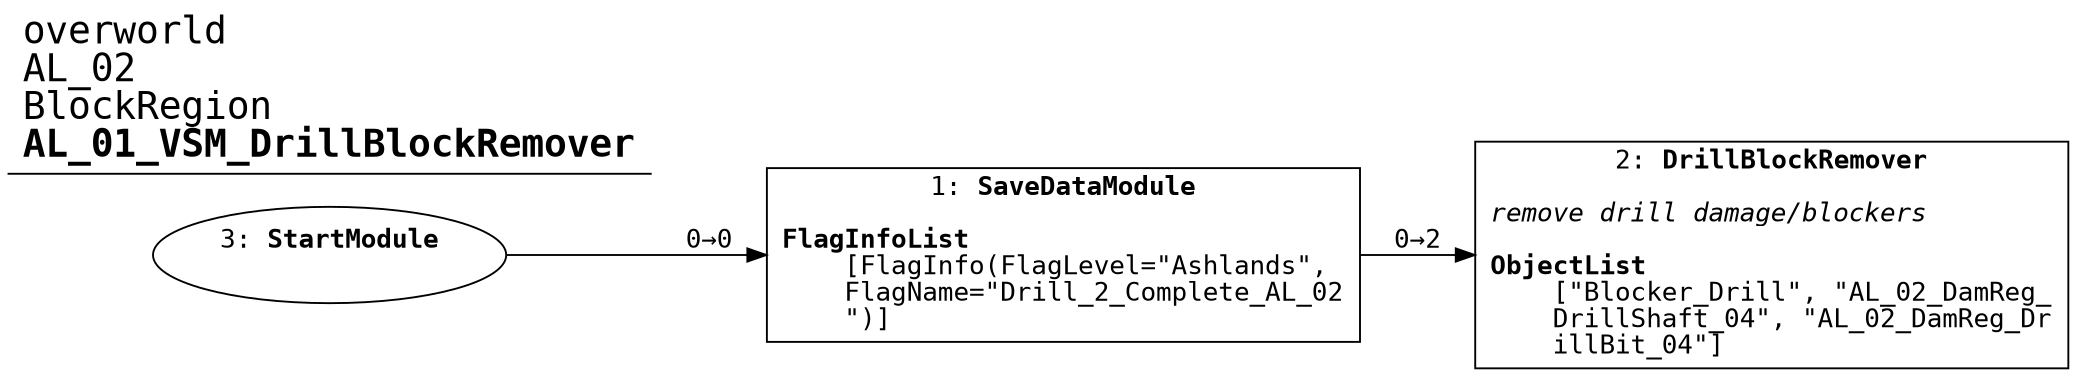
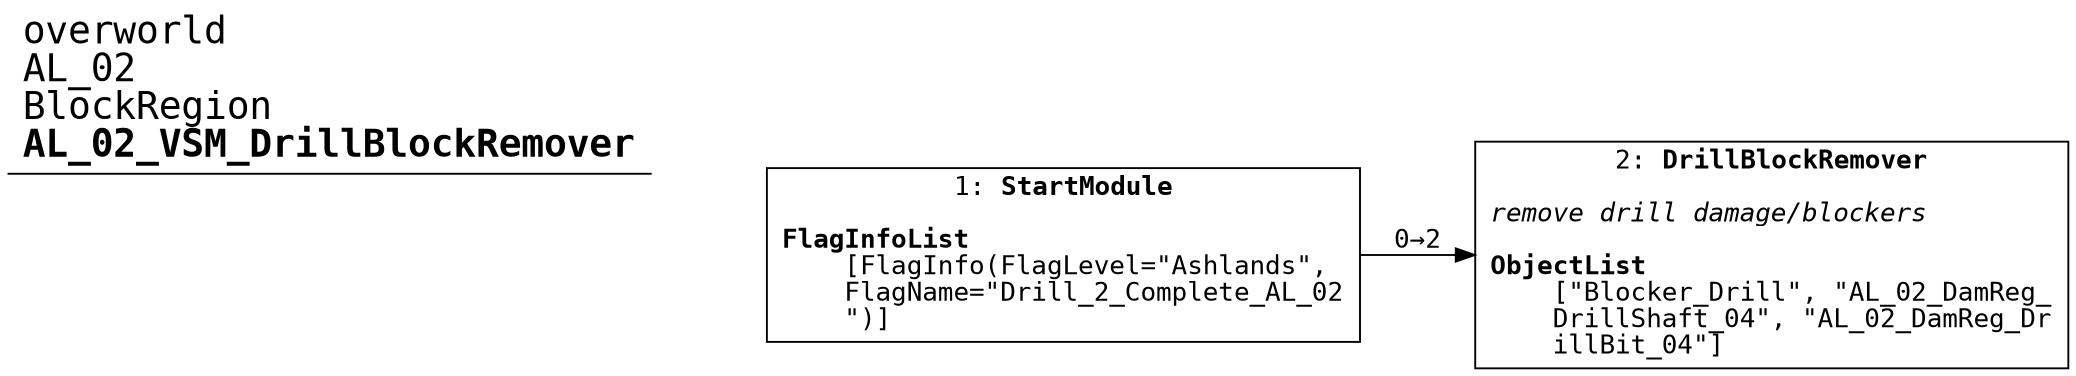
(330, 145) -> (330, 145)
(1087, 187) -> (1087, 187)
(330, 255) -> none
